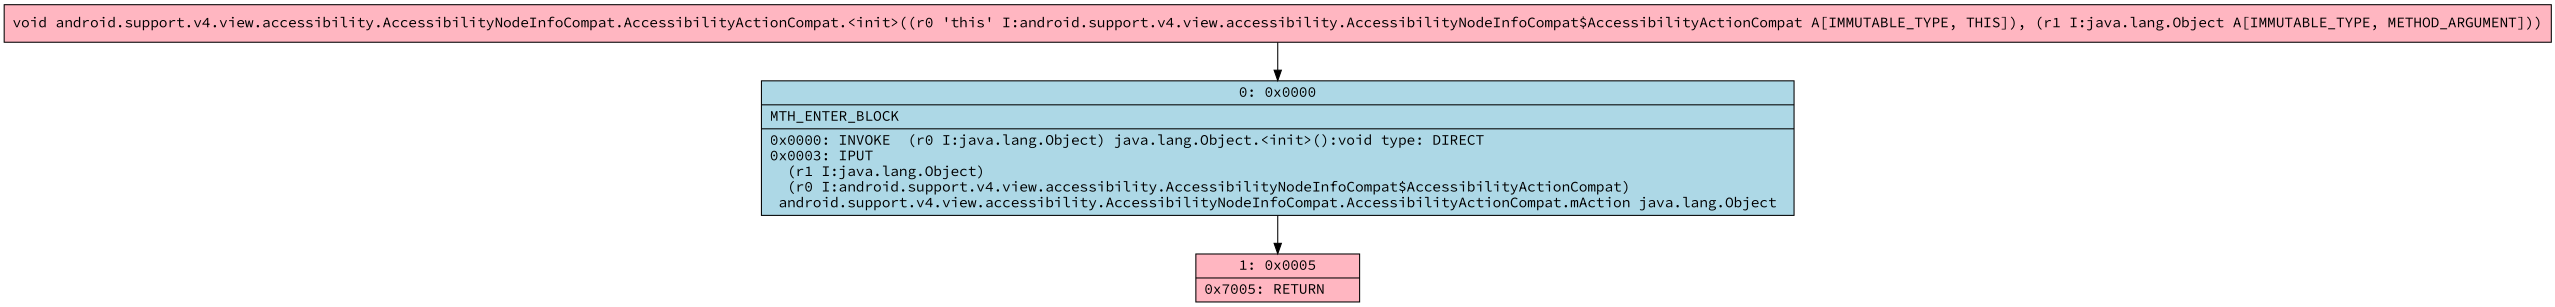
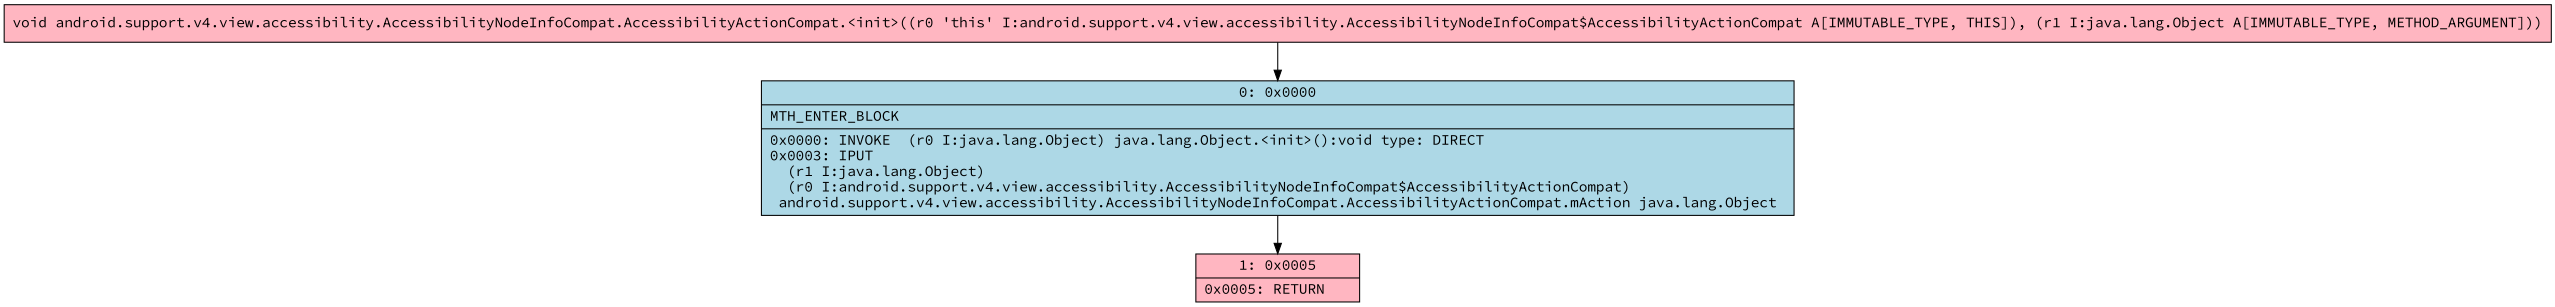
(1278, 289) -> (1278, 289)
